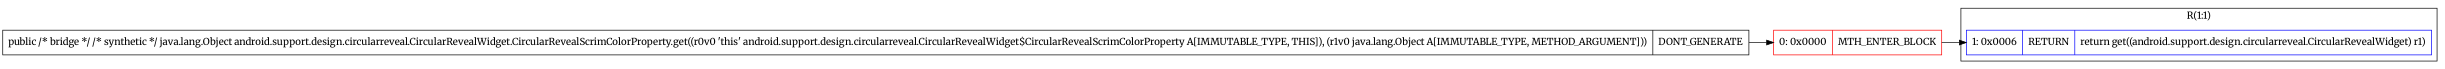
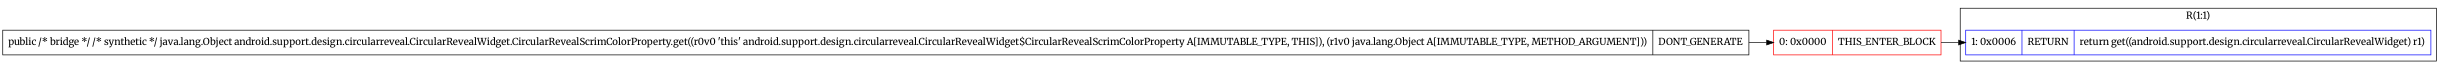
(1887, 42) -> (1887, 42)
